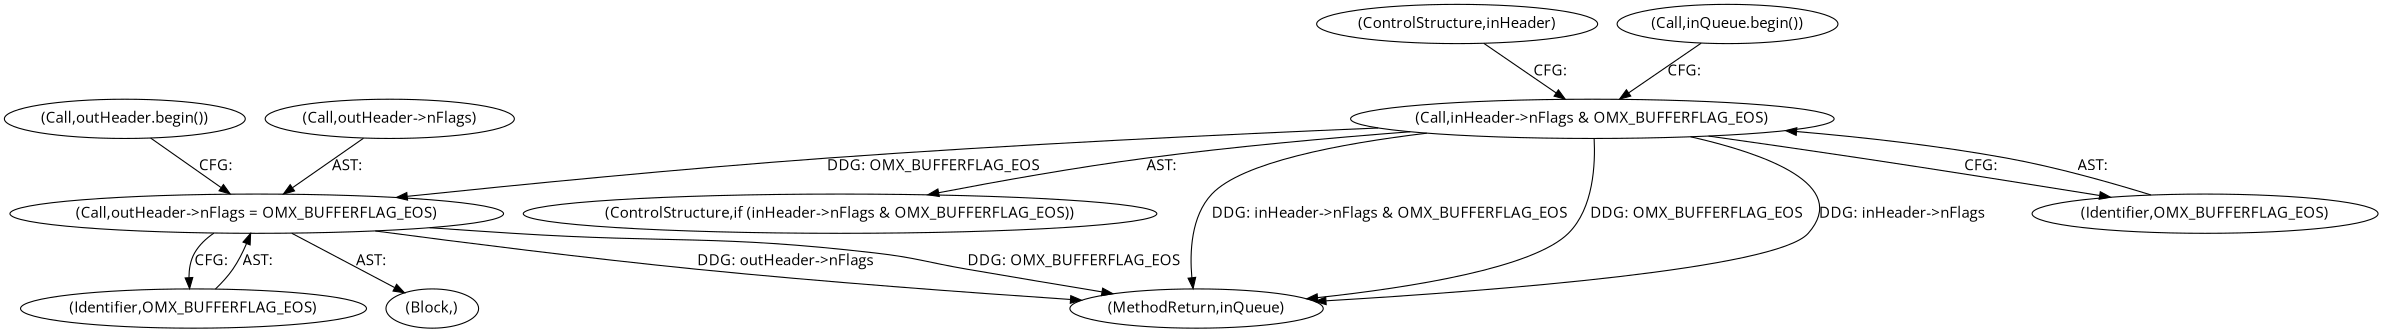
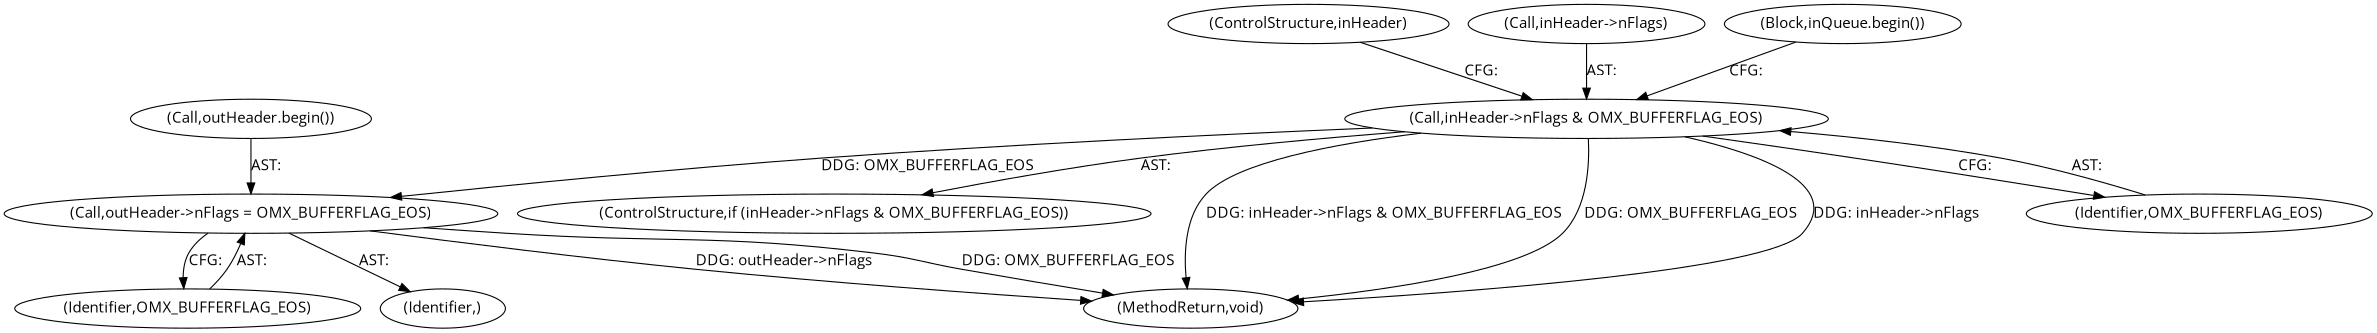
none -> (1587, 24)
(1728, 24) -> (1843, 24)
(390, 119) -> none
(218, 166) -> (268, 166)
(432, 309) -> (443, 309)
(1197, 309) -> (1191, 309)
